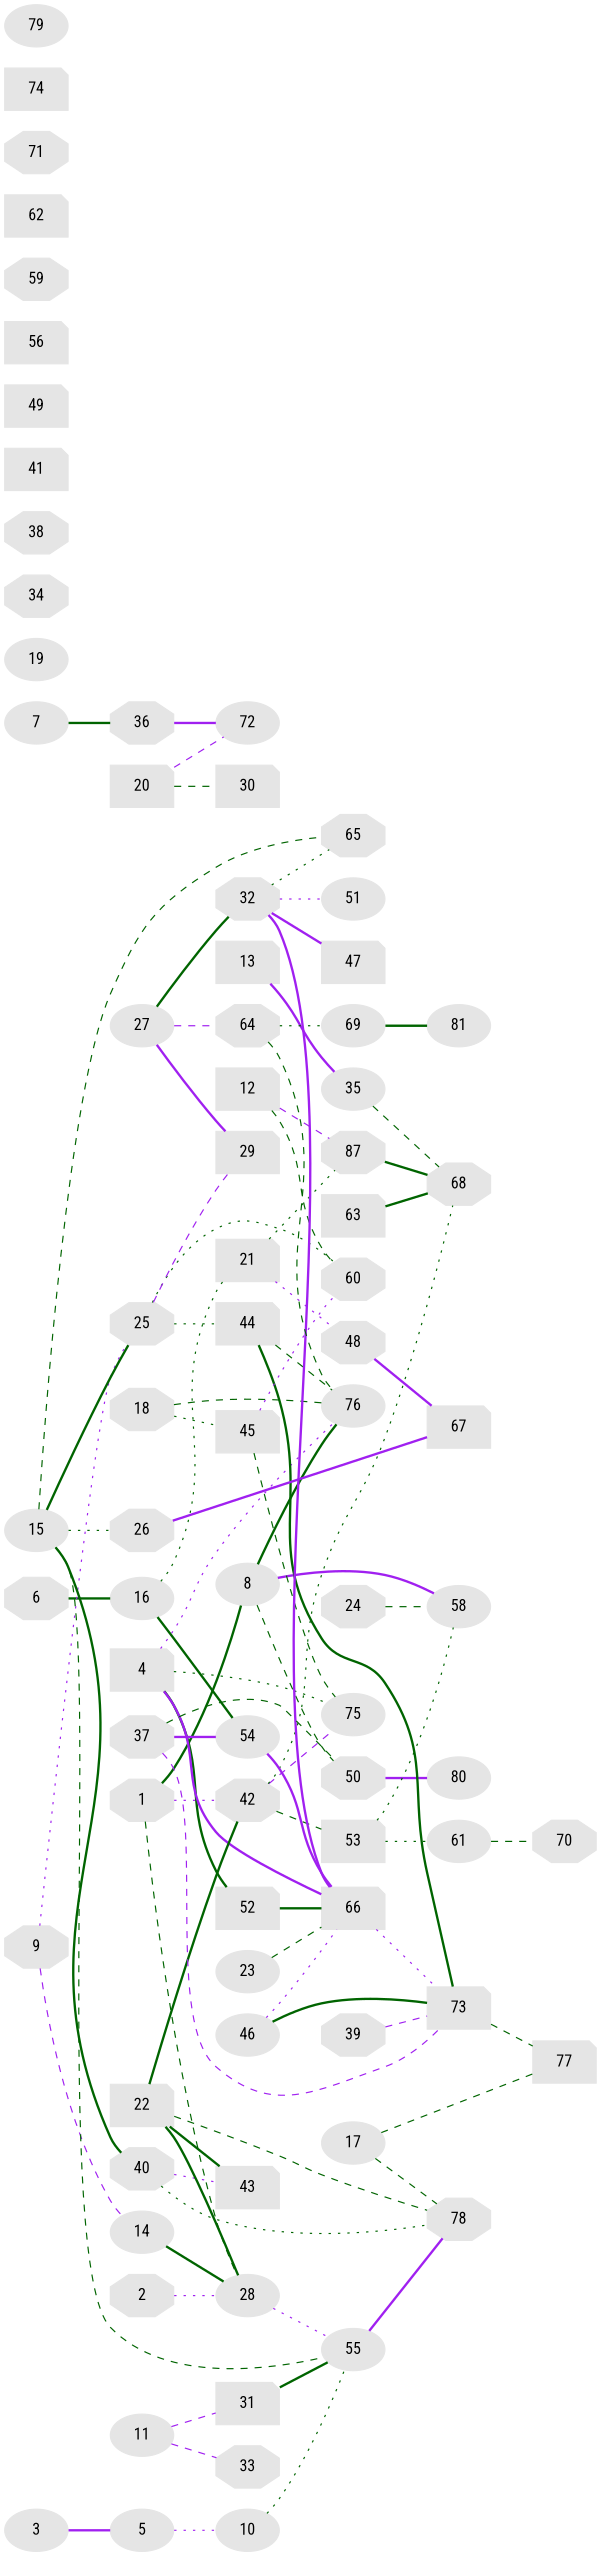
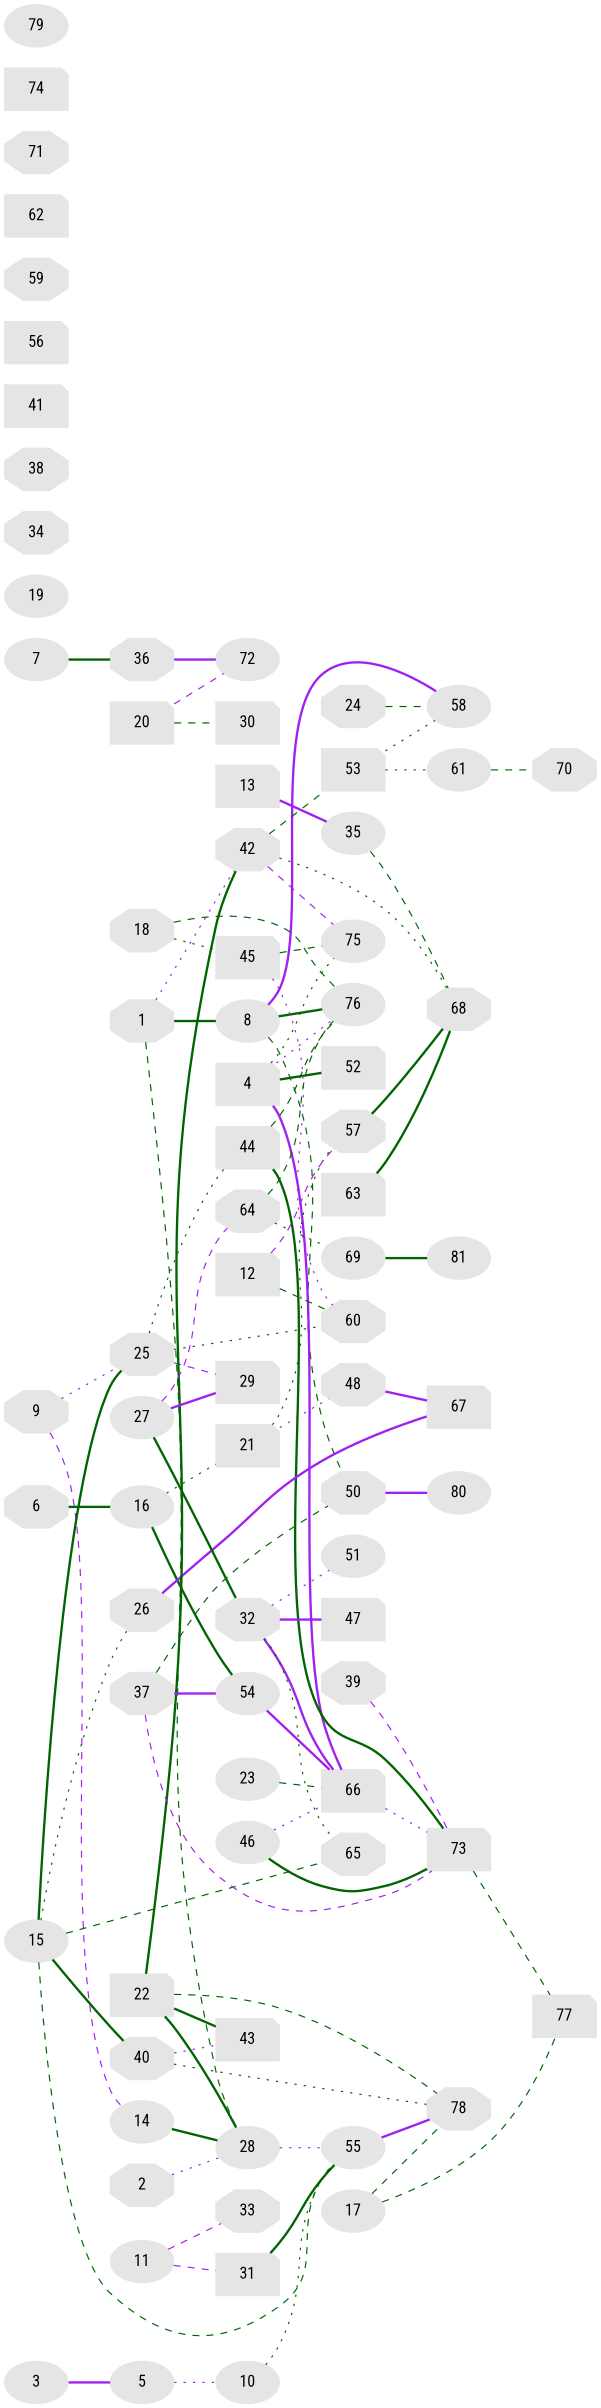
(36, 406) -> none
(353, 1152) -> (353, 1131)
(301, 1908) -> none
